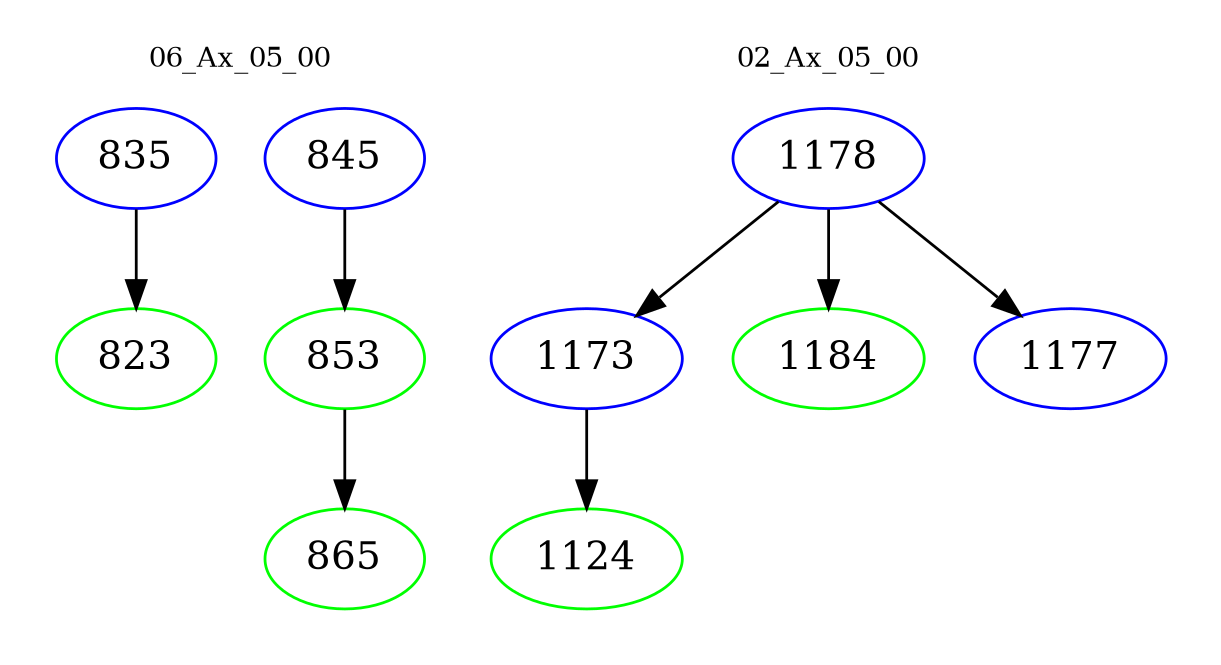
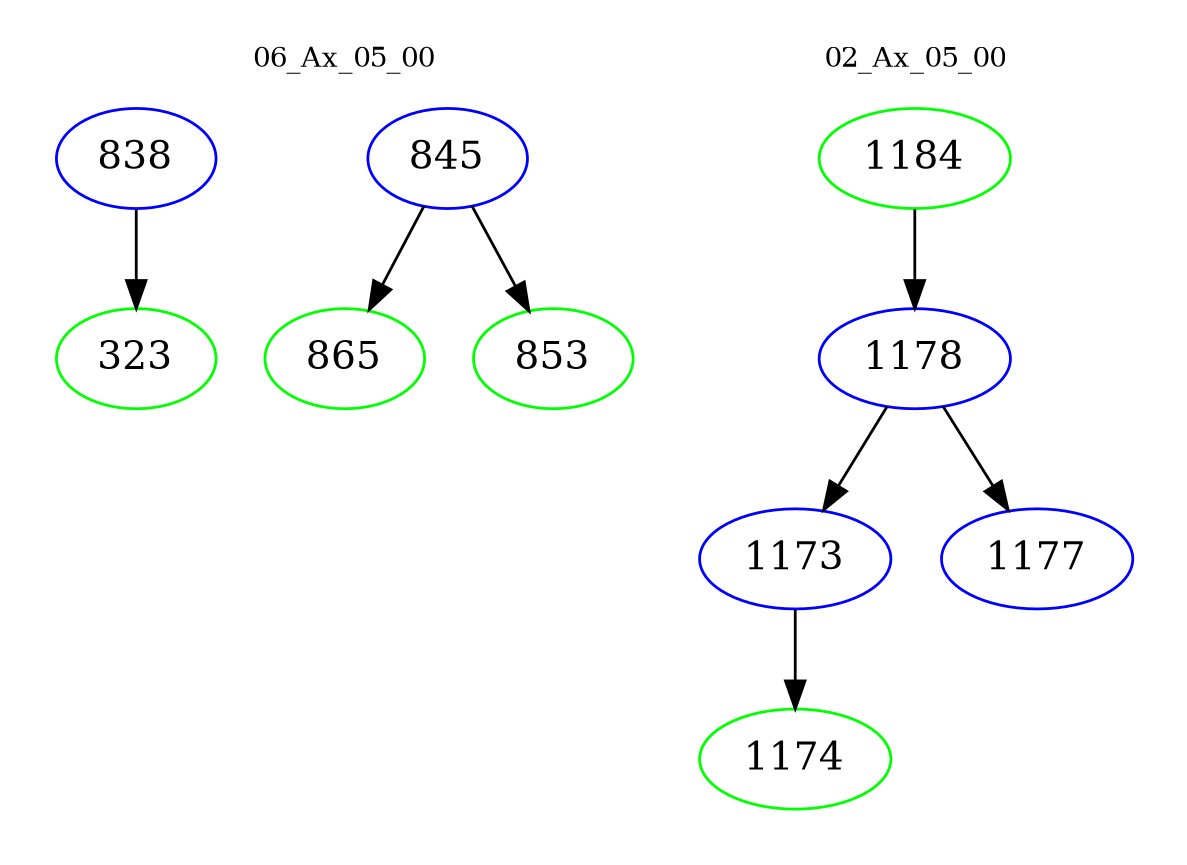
(136, 158) -> (136, 158)
(829, 245) -> (915, 245)
(136, 359) -> (136, 359)
(345, 445) -> (403, 246)
(587, 559) -> (795, 759)
